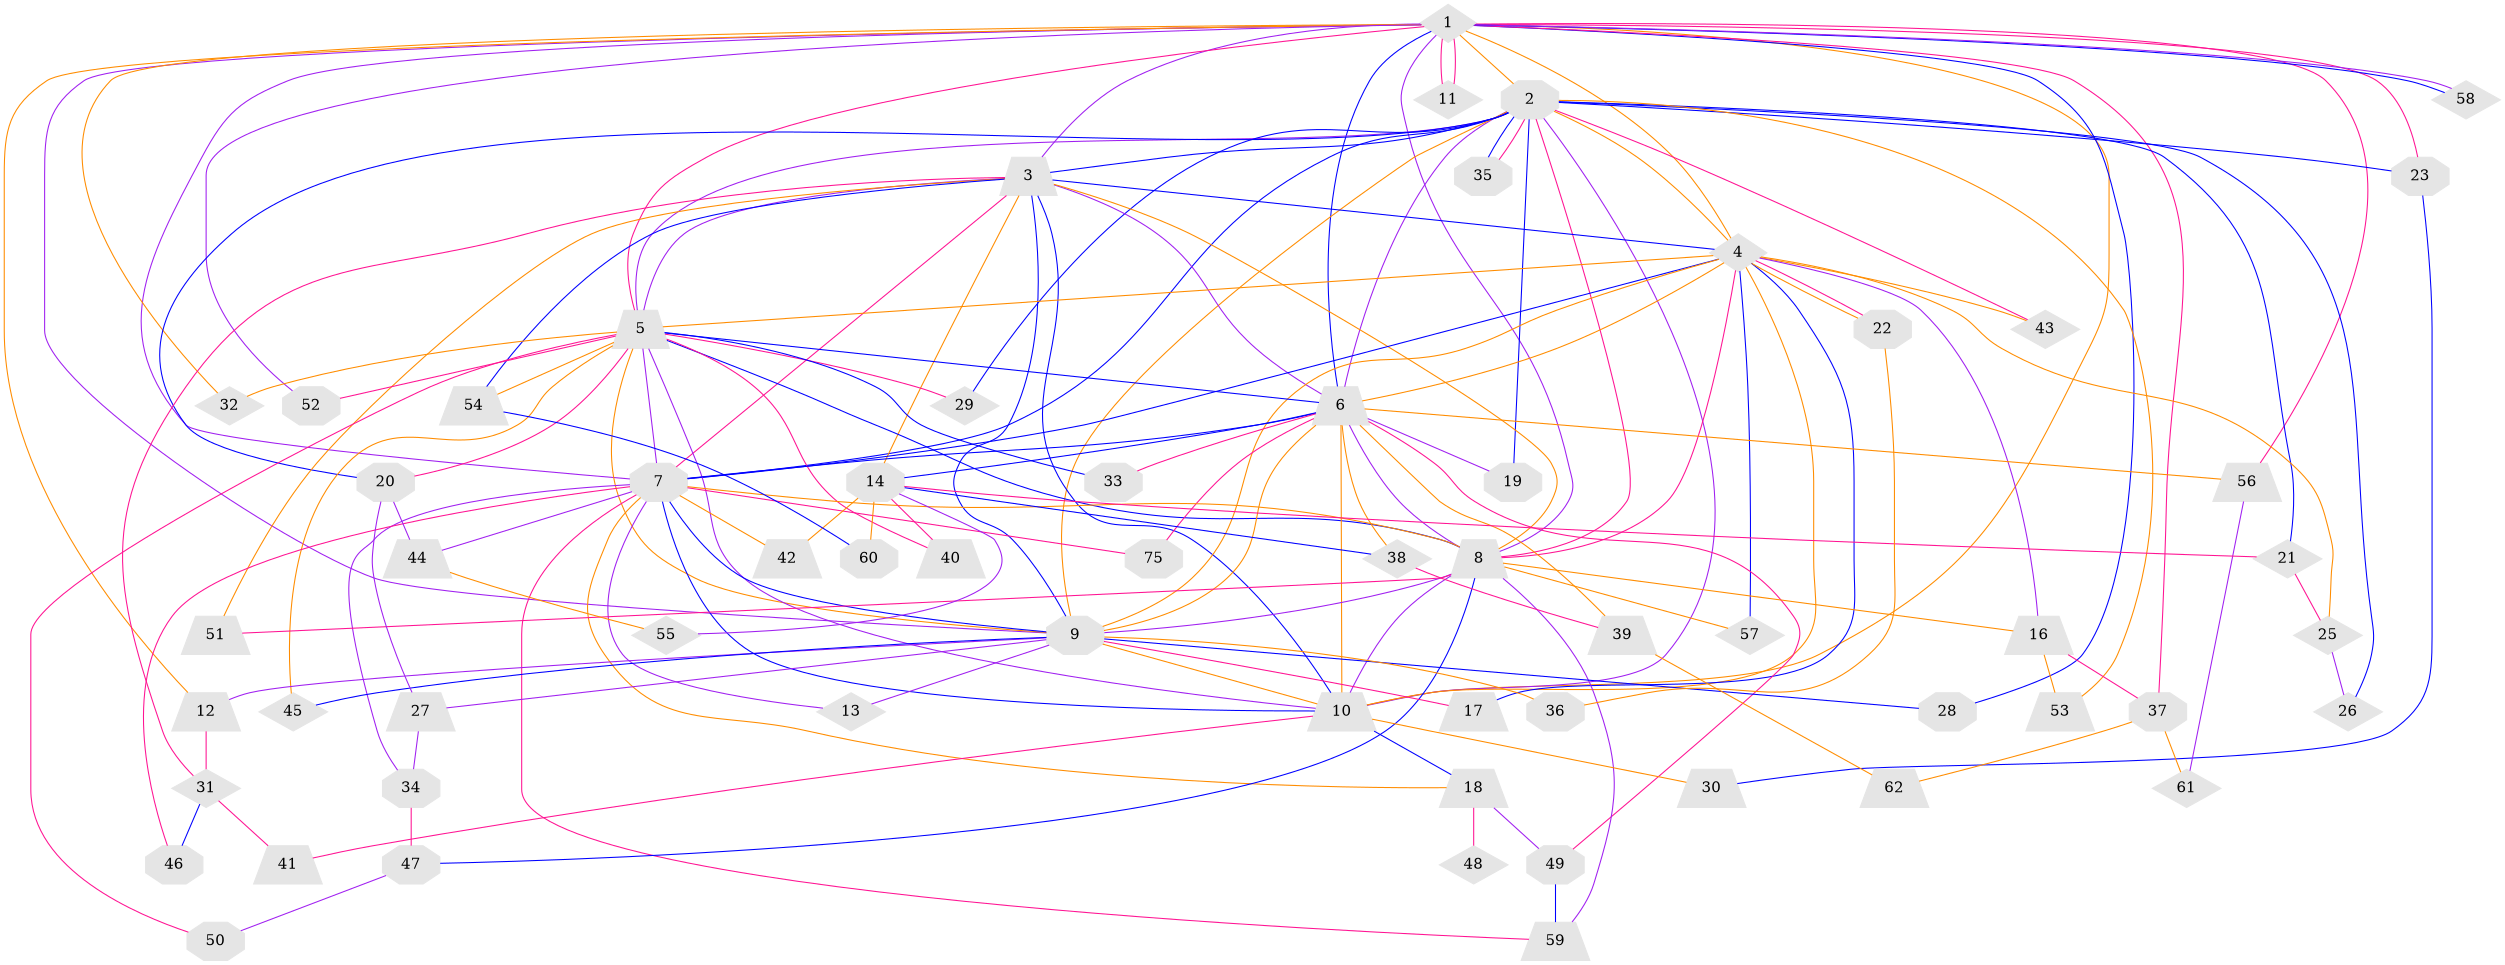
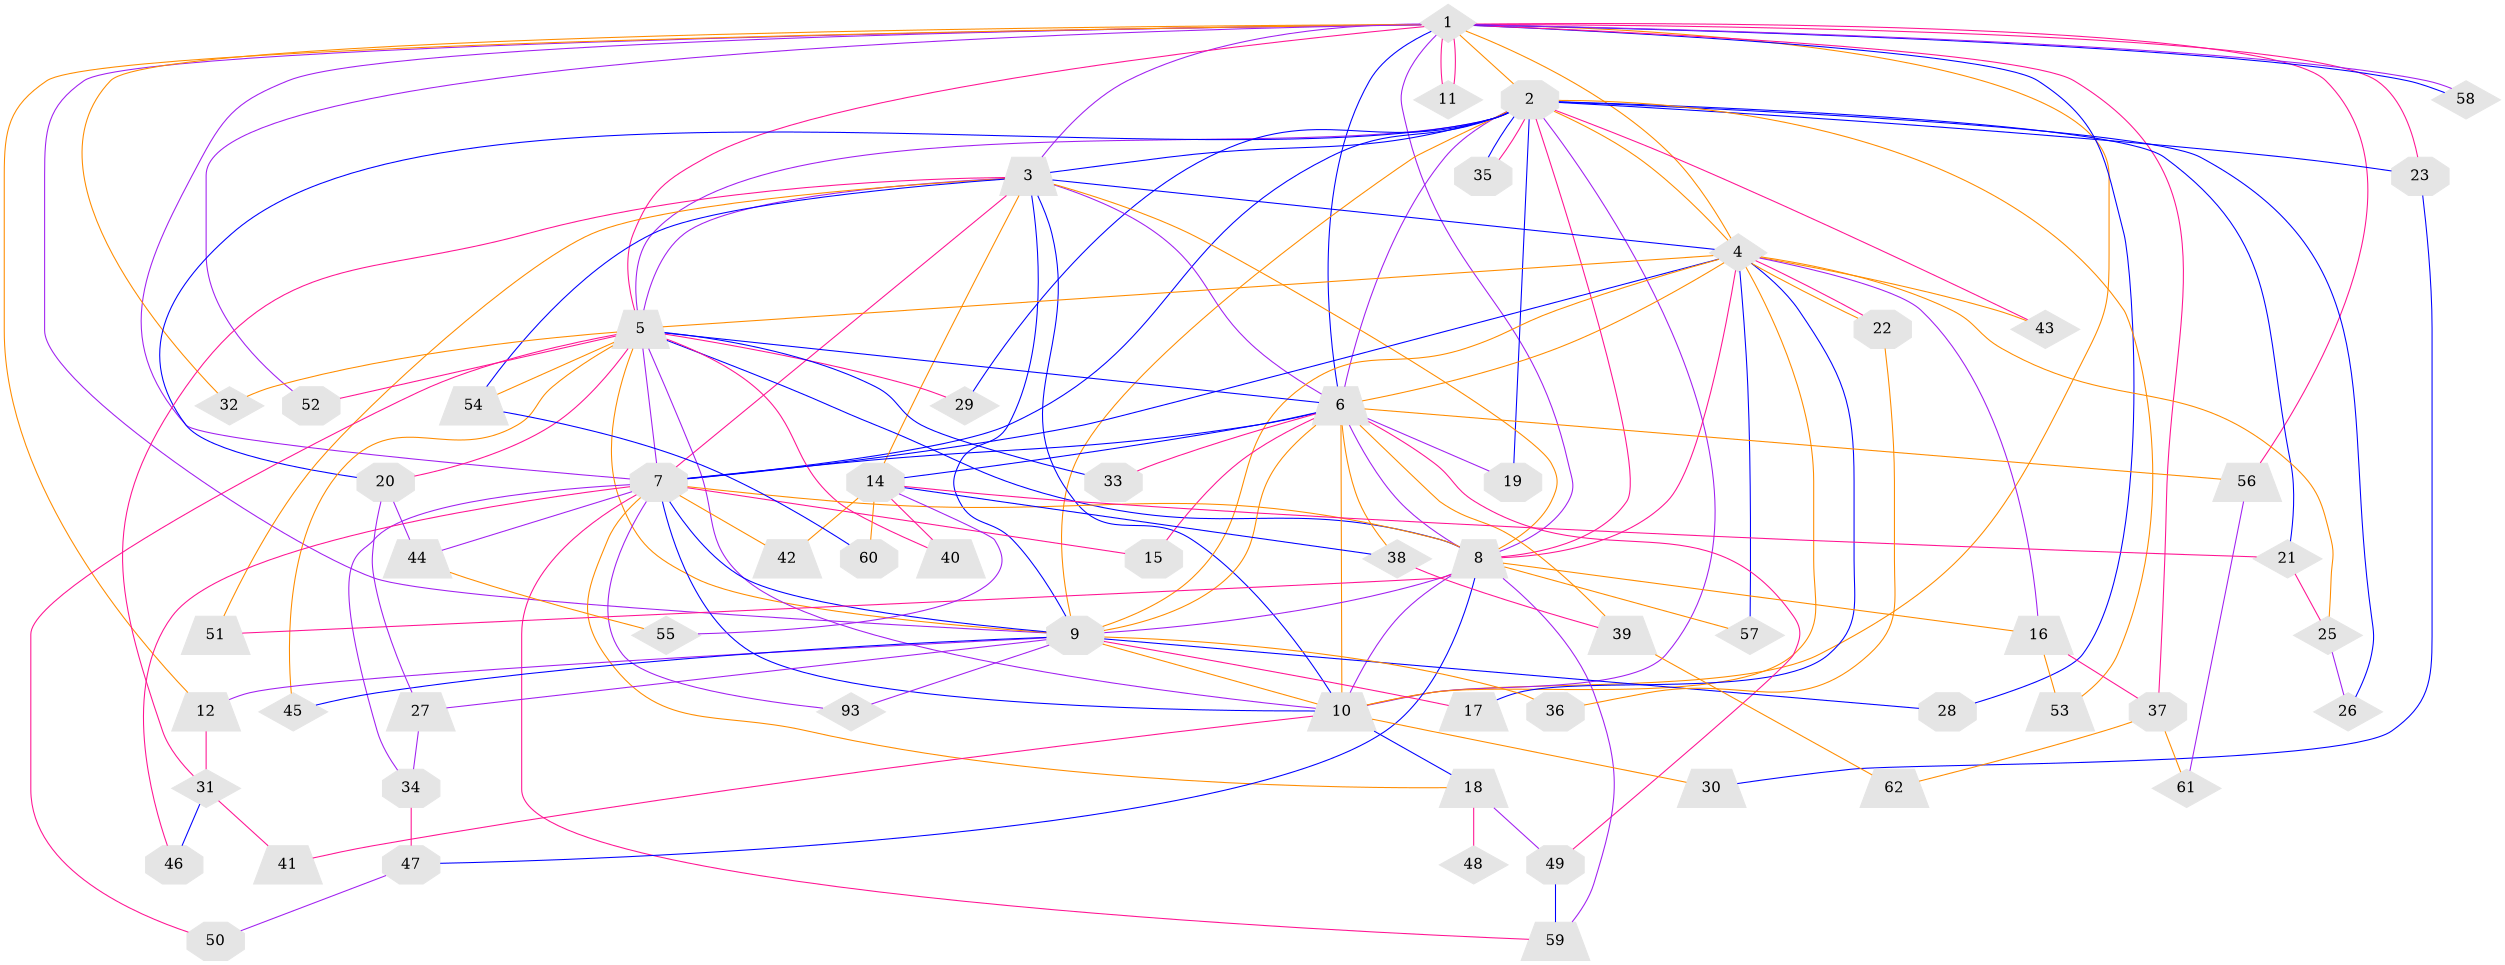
(1154, 559) -> (1154, 559)
(851, 712) -> (851, 712)
